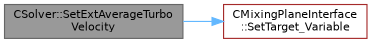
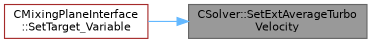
(198, 21) -> (163, 21)
